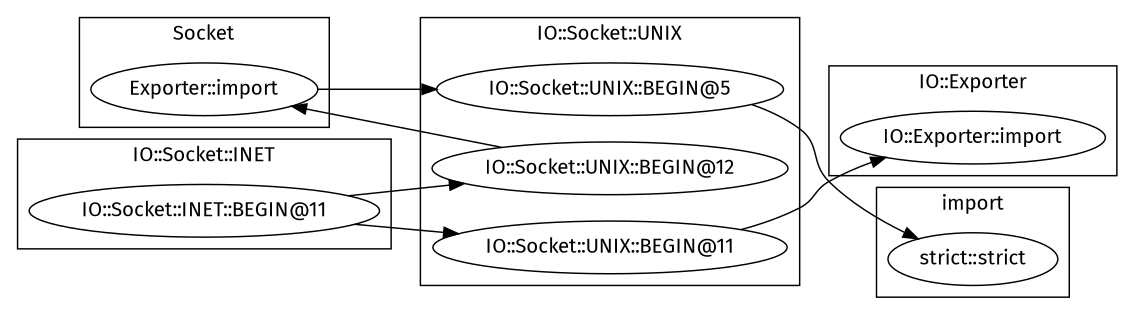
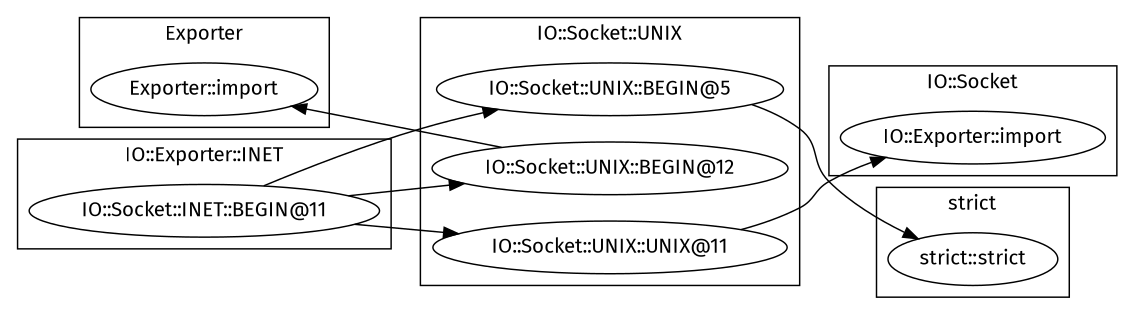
(204, 34) -> (204, 34)
(973, 83) -> (973, 83)
(370, 89) -> (361, 148)
(204, 156) -> (204, 156)
(973, 204) -> (973, 204)
(610, 247) -> (610, 247)
